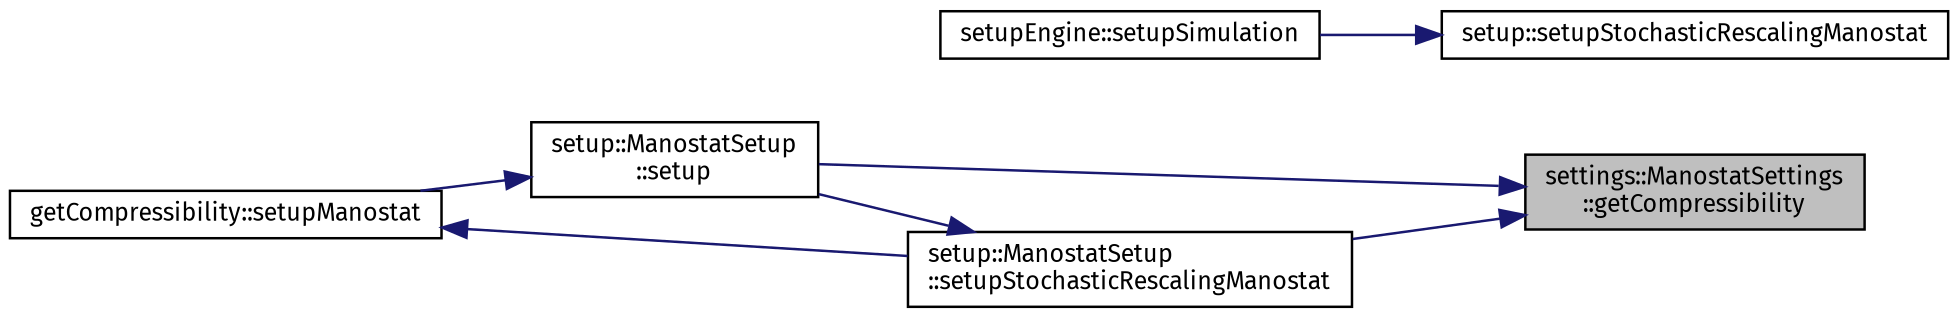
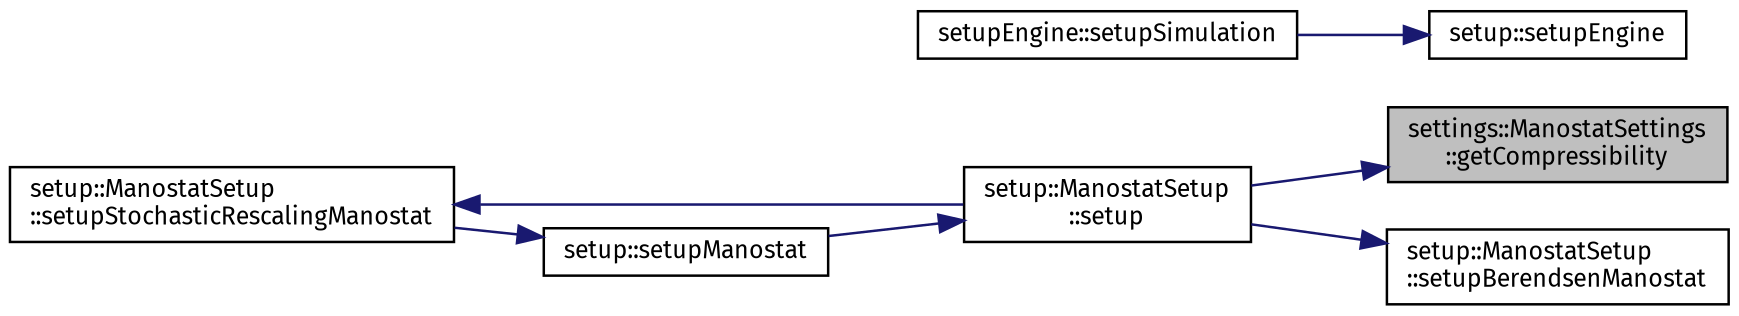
(1695, 35) -> (1558, 35)
(226, 215) -> (686, 252)
(1426, 229) -> none
none -> (1558, 267)
